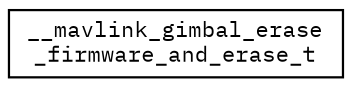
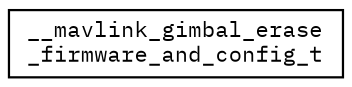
(176, 44) -> (176, 44)
